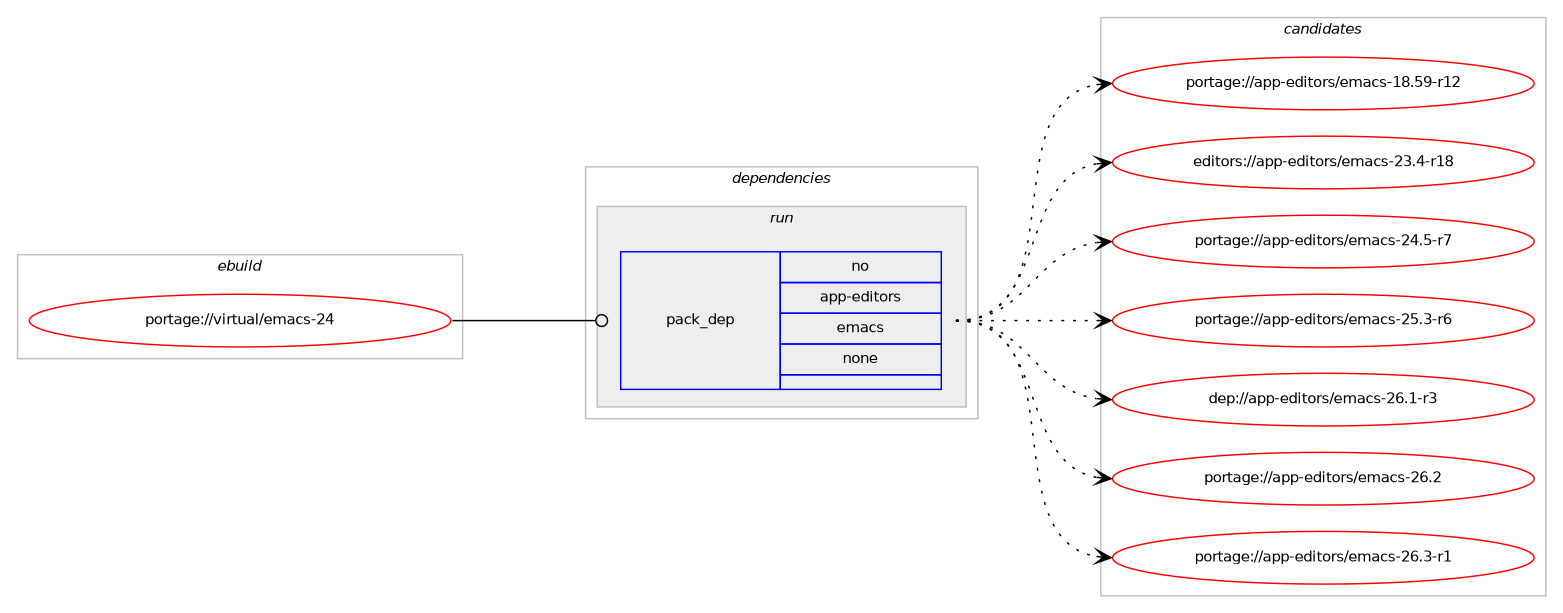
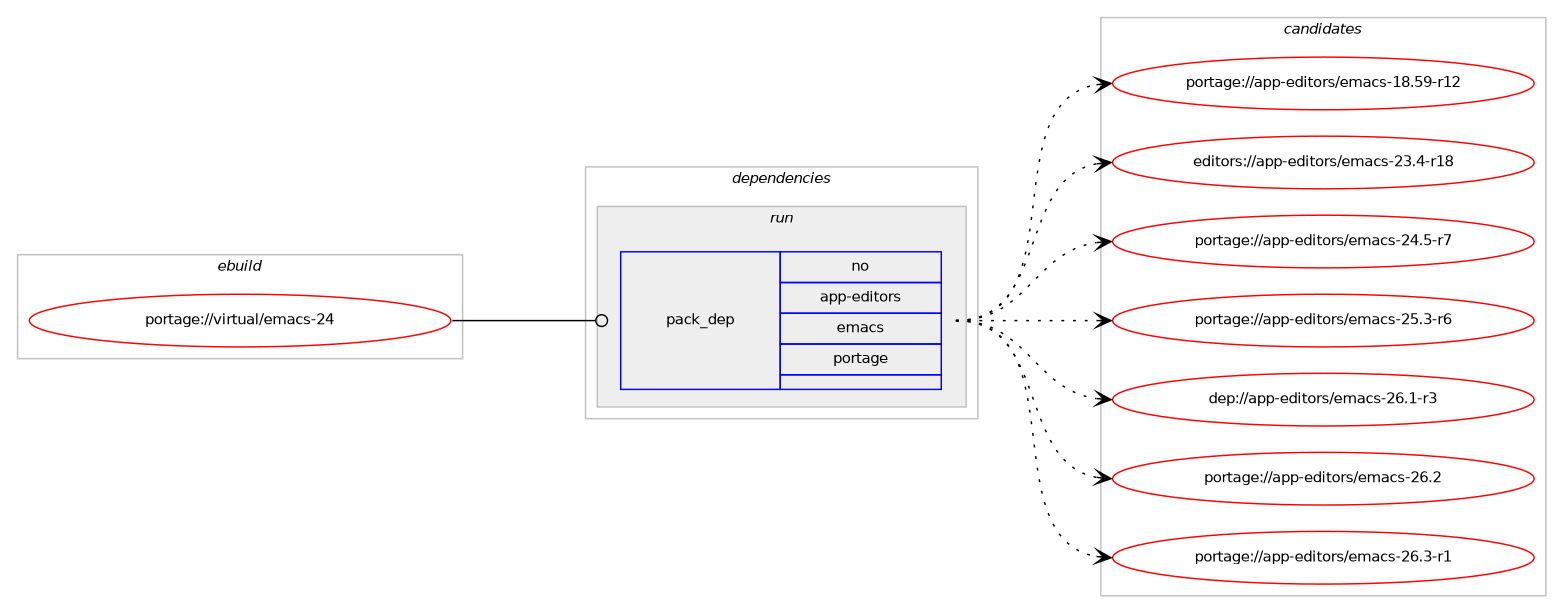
(861, 359) -> (861, 359)
